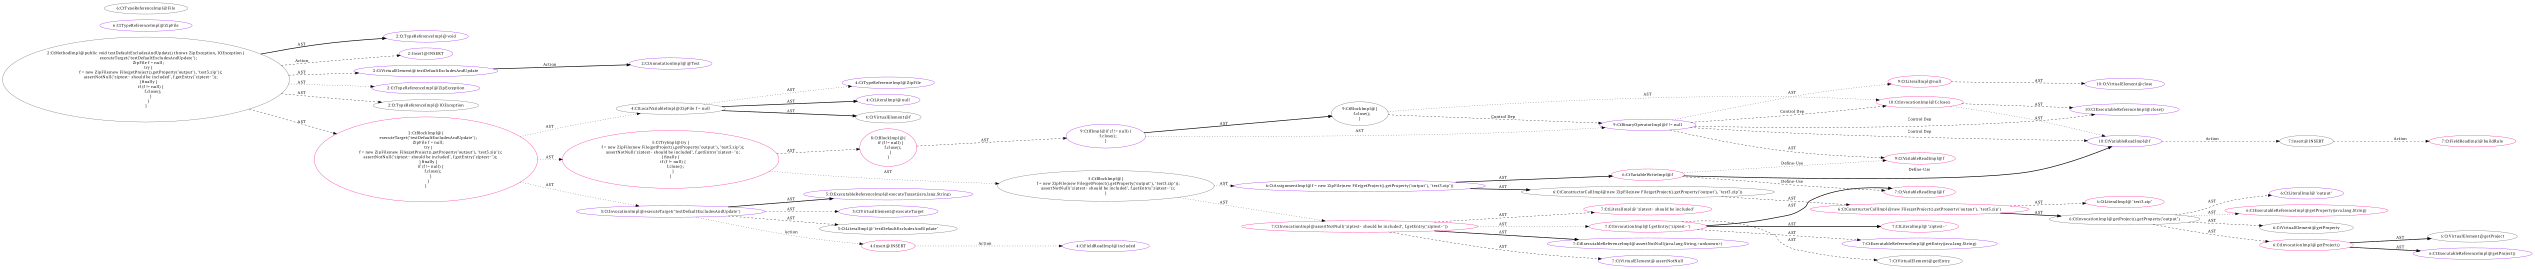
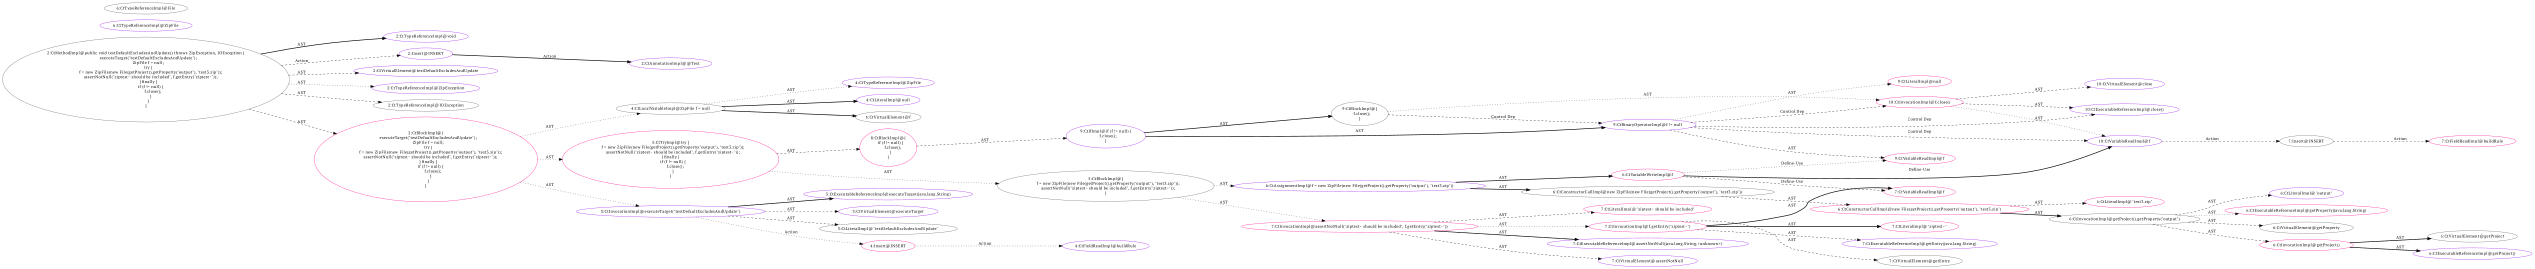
(560, 67) -> (540, 58)
(2017, 83) -> (2022, 93)
(1374, 135) -> (1374, 135)
(1106, 246) -> (1106, 246)
